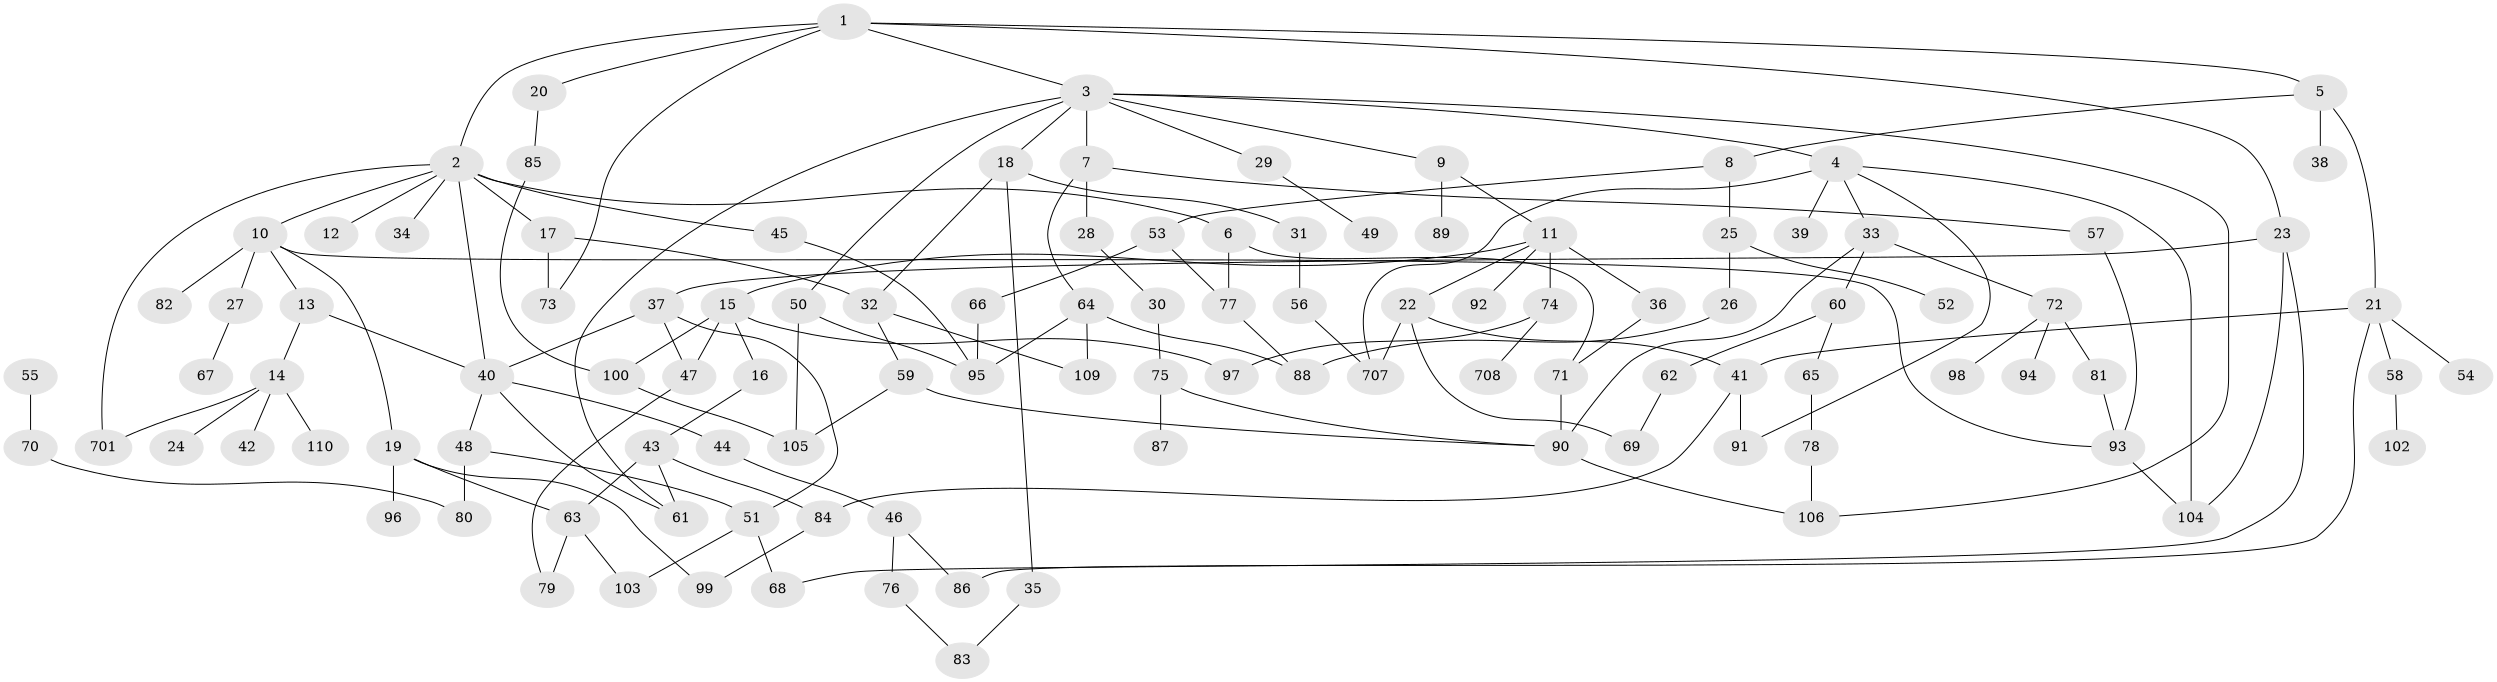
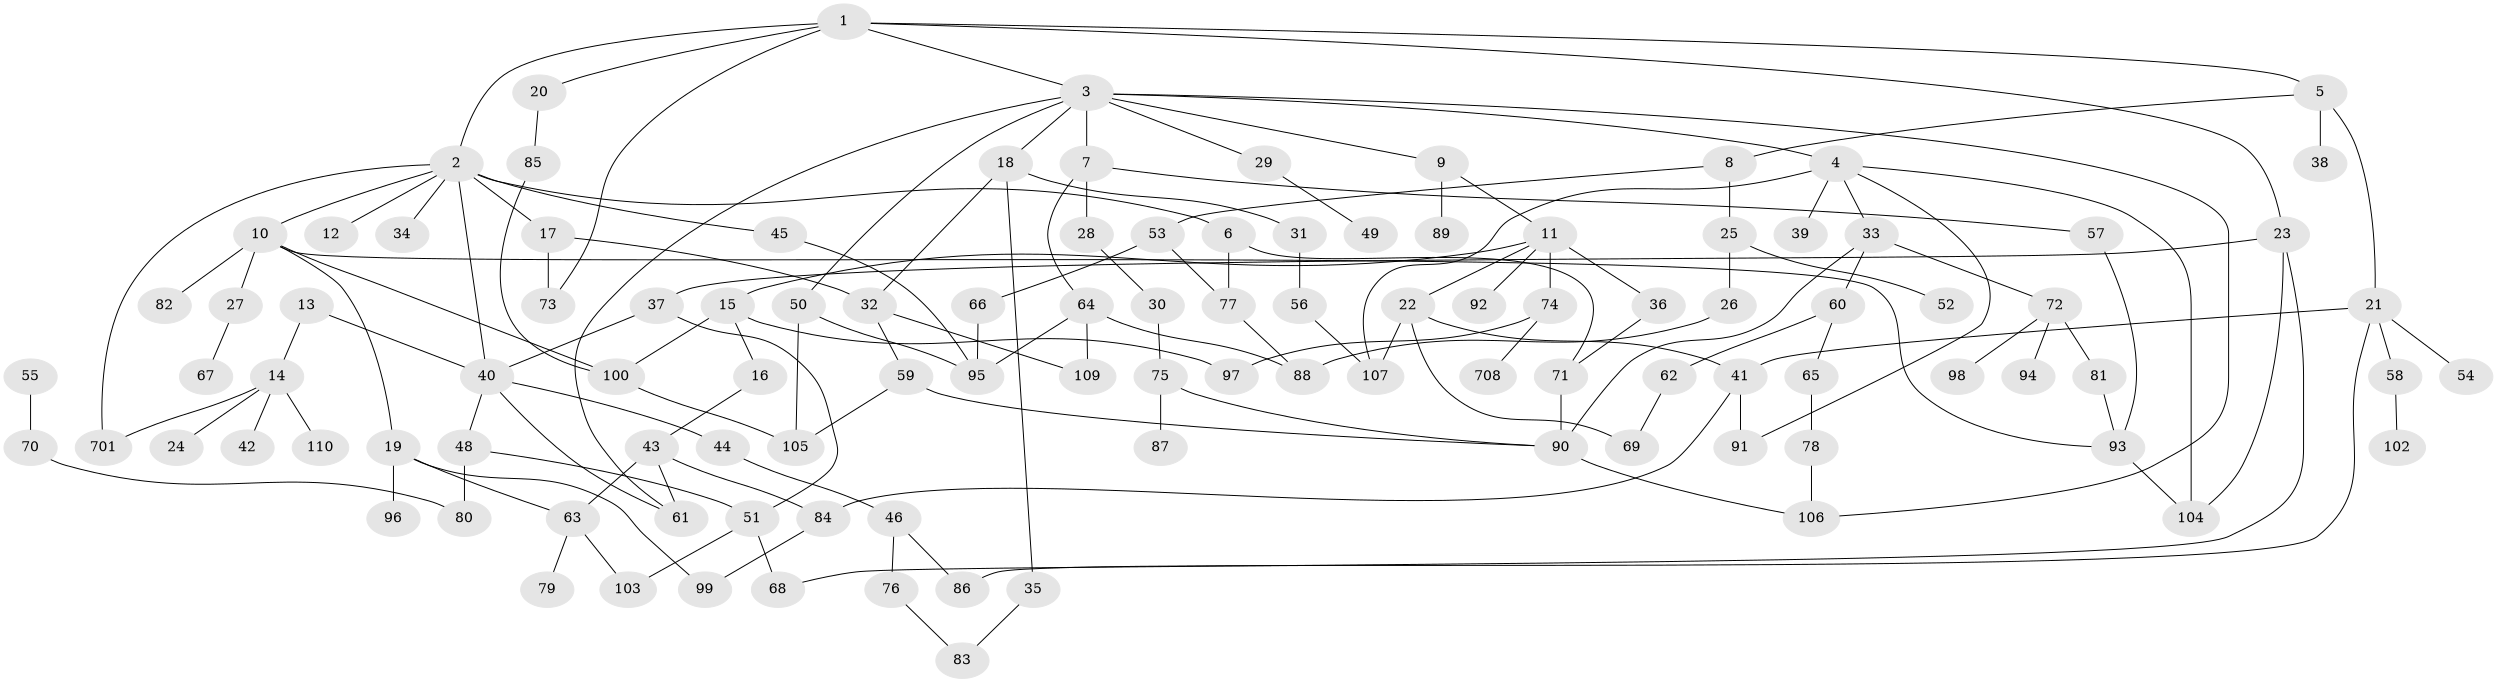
(284, 270) -> (437, 307)
(689, 377) -> none
(1376, 377) -> (1376, 377)
